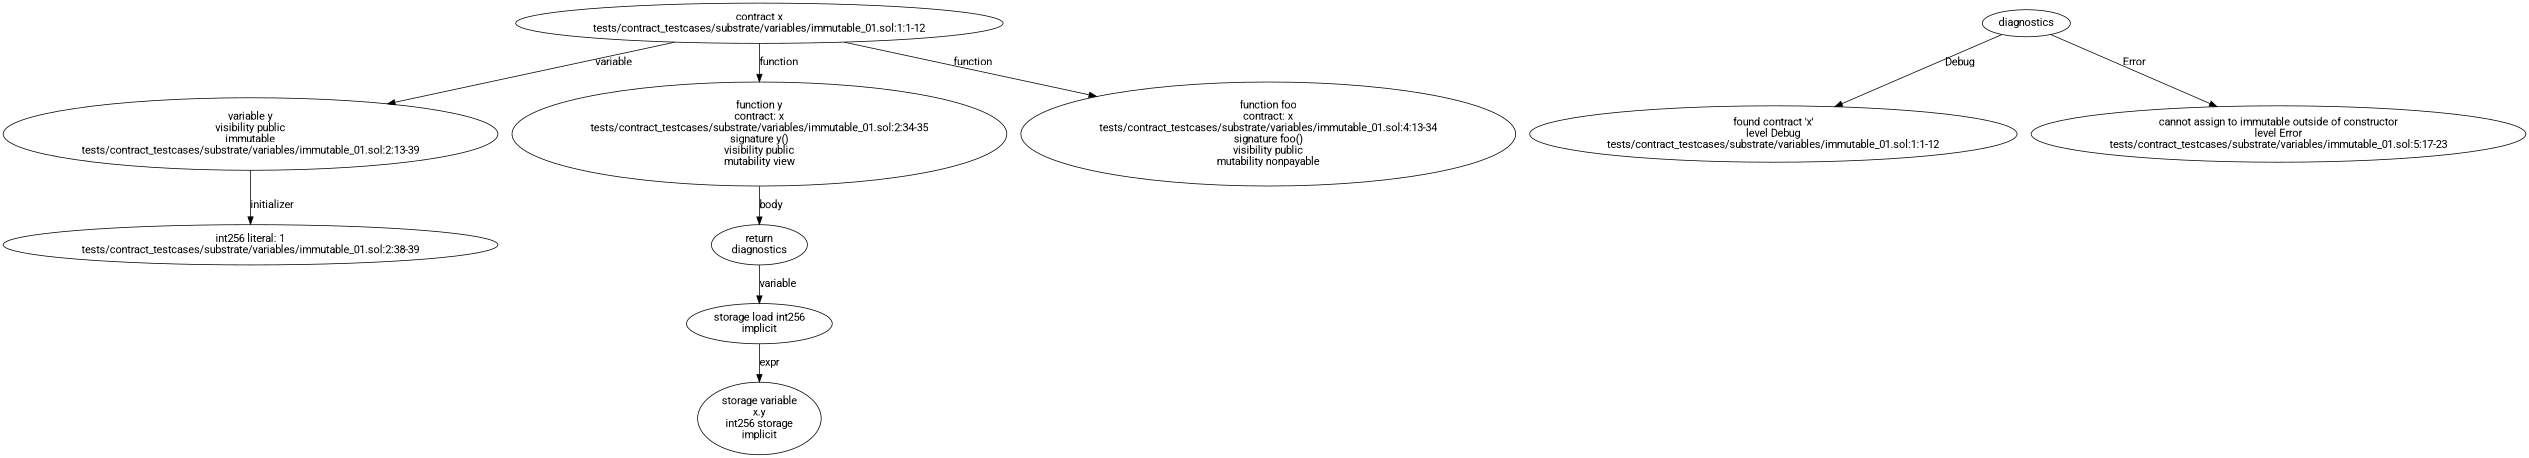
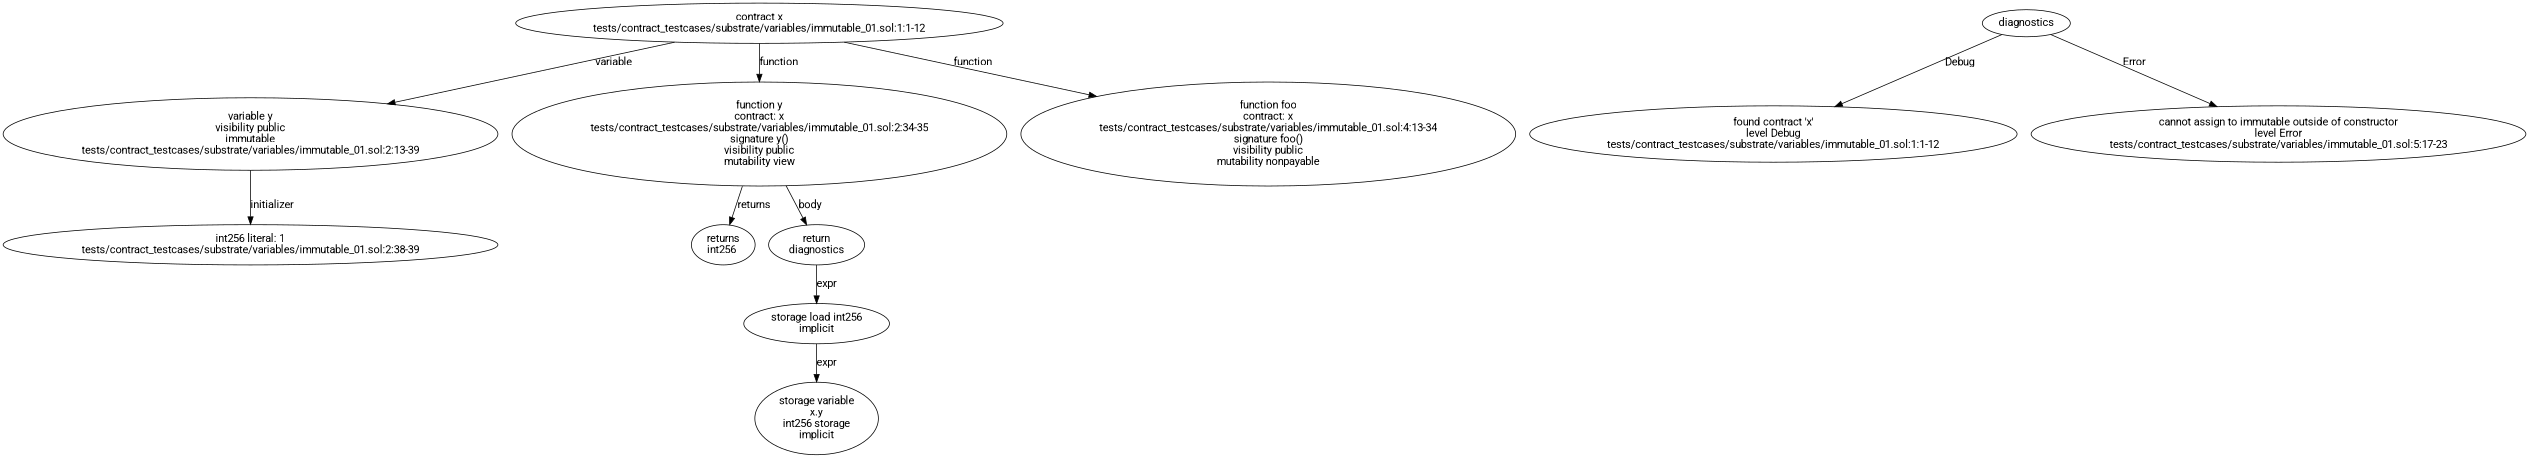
none -> (723, 245)
(778, 284) -> (827, 284)
